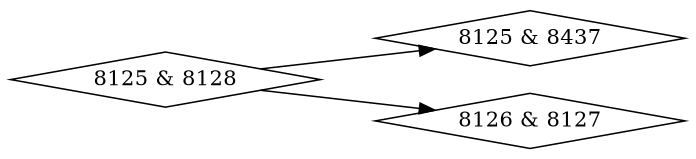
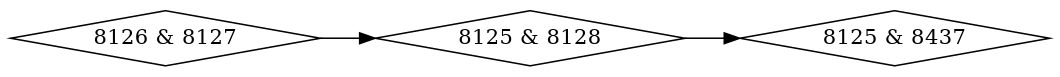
(340, 99) -> (340, 38)
